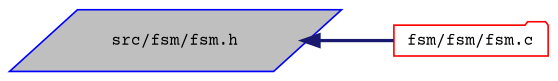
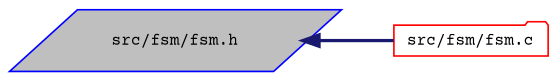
(471, 41) -> (471, 41)
